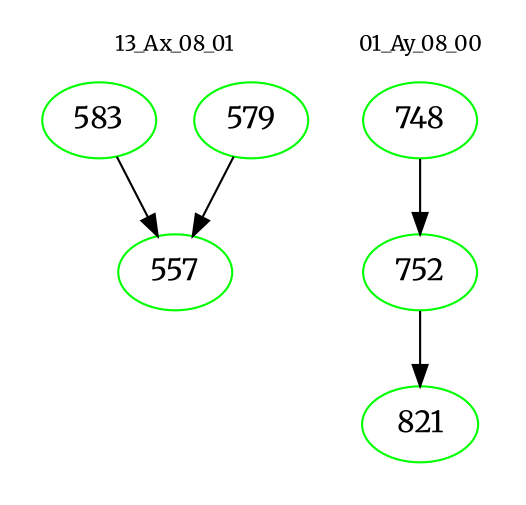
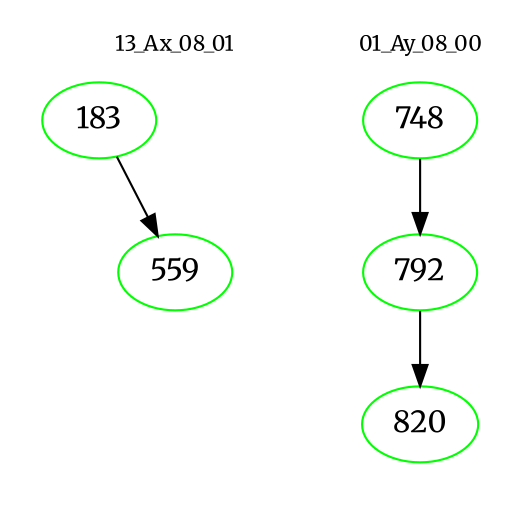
(99, 120) -> (99, 120)
(251, 120) -> none
(175, 272) -> (175, 272)
(420, 272) -> (420, 272)
(420, 424) -> (420, 424)
